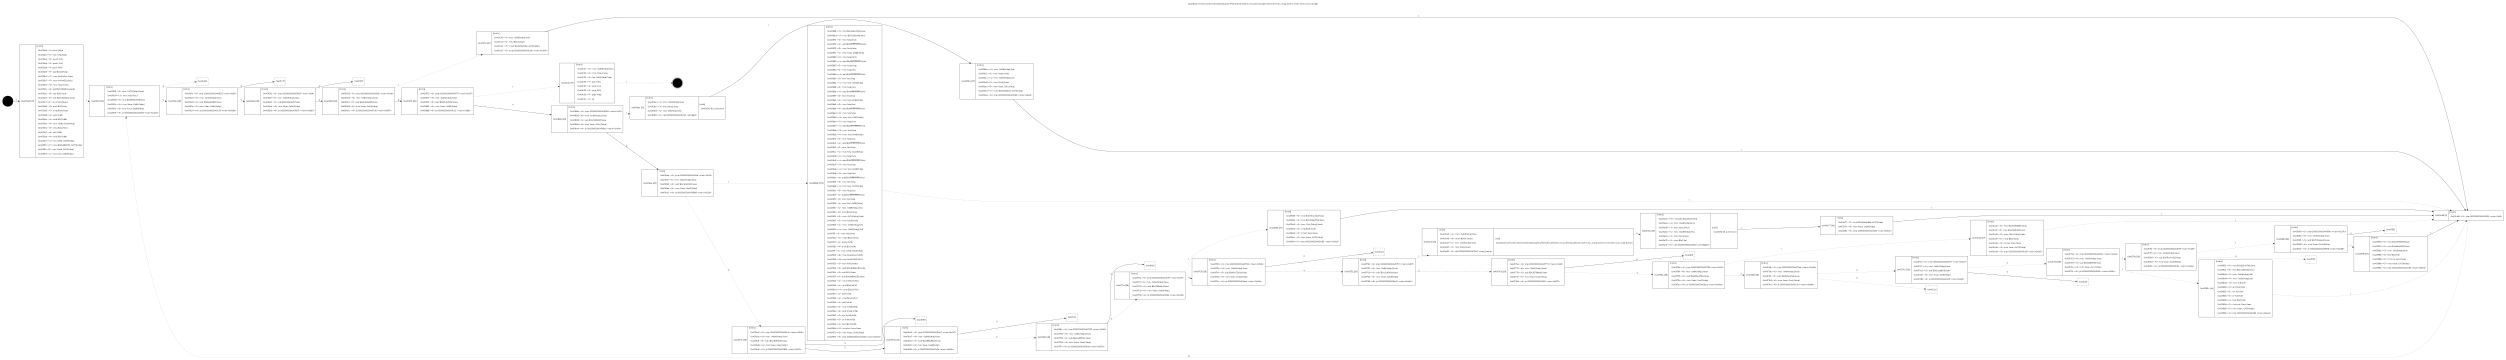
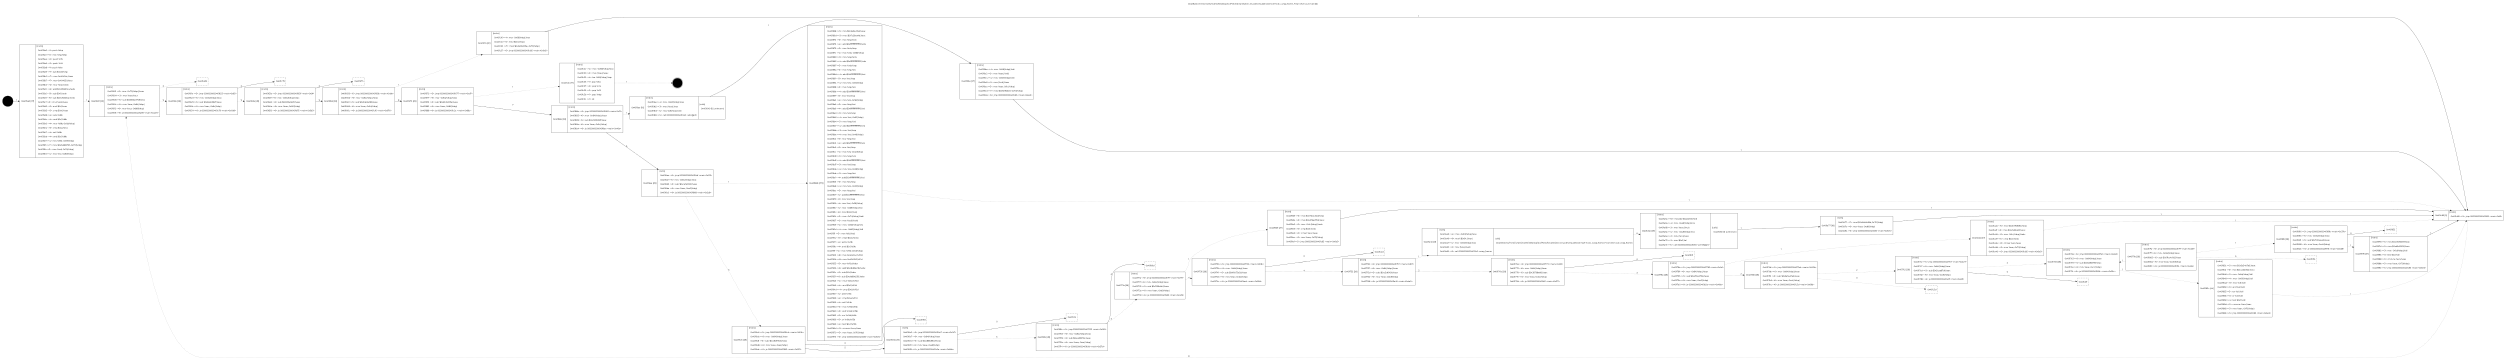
(2122, 259) -> (2123, 262)
